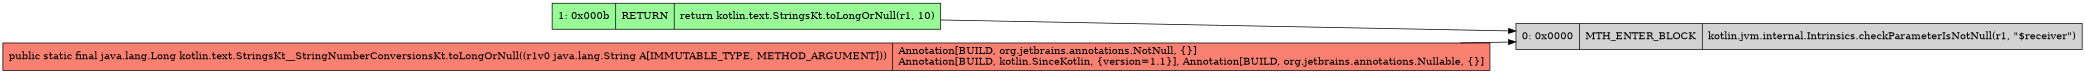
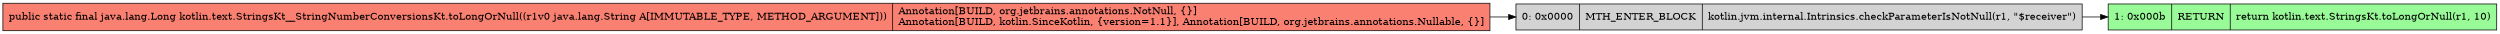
(1225, 25) -> (2091, 17)
